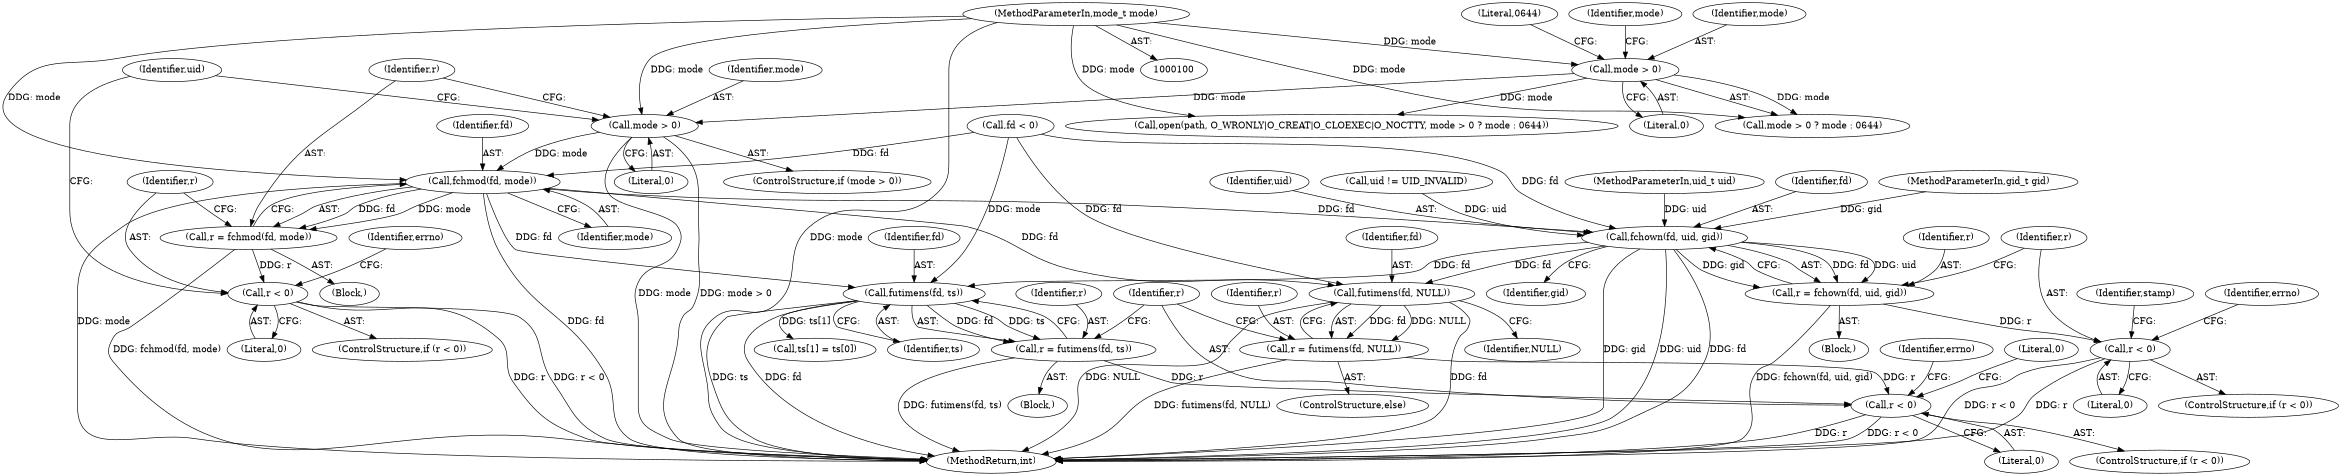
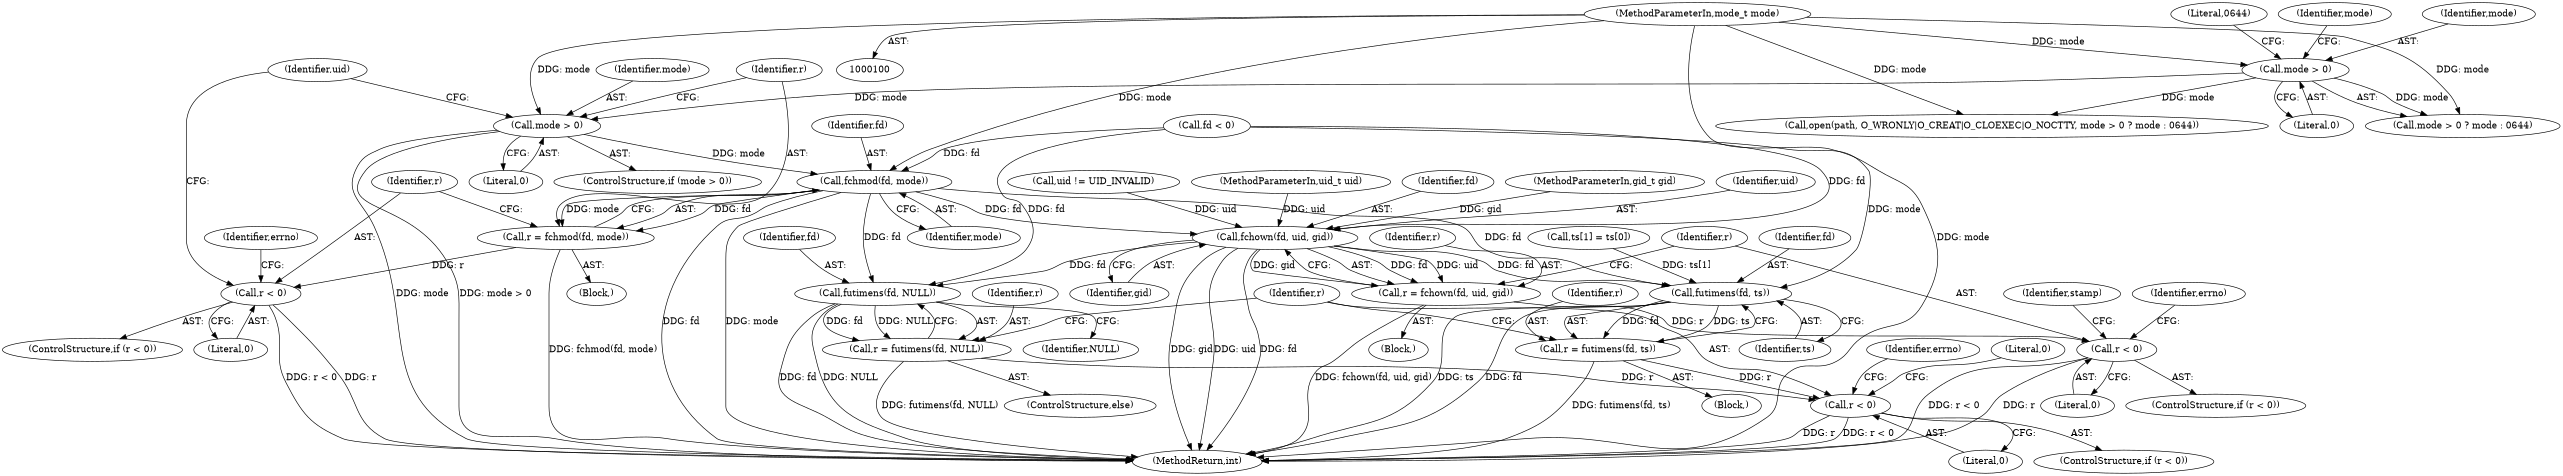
none -> (1160, 258)
(808, 308) -> (1651, 265)
